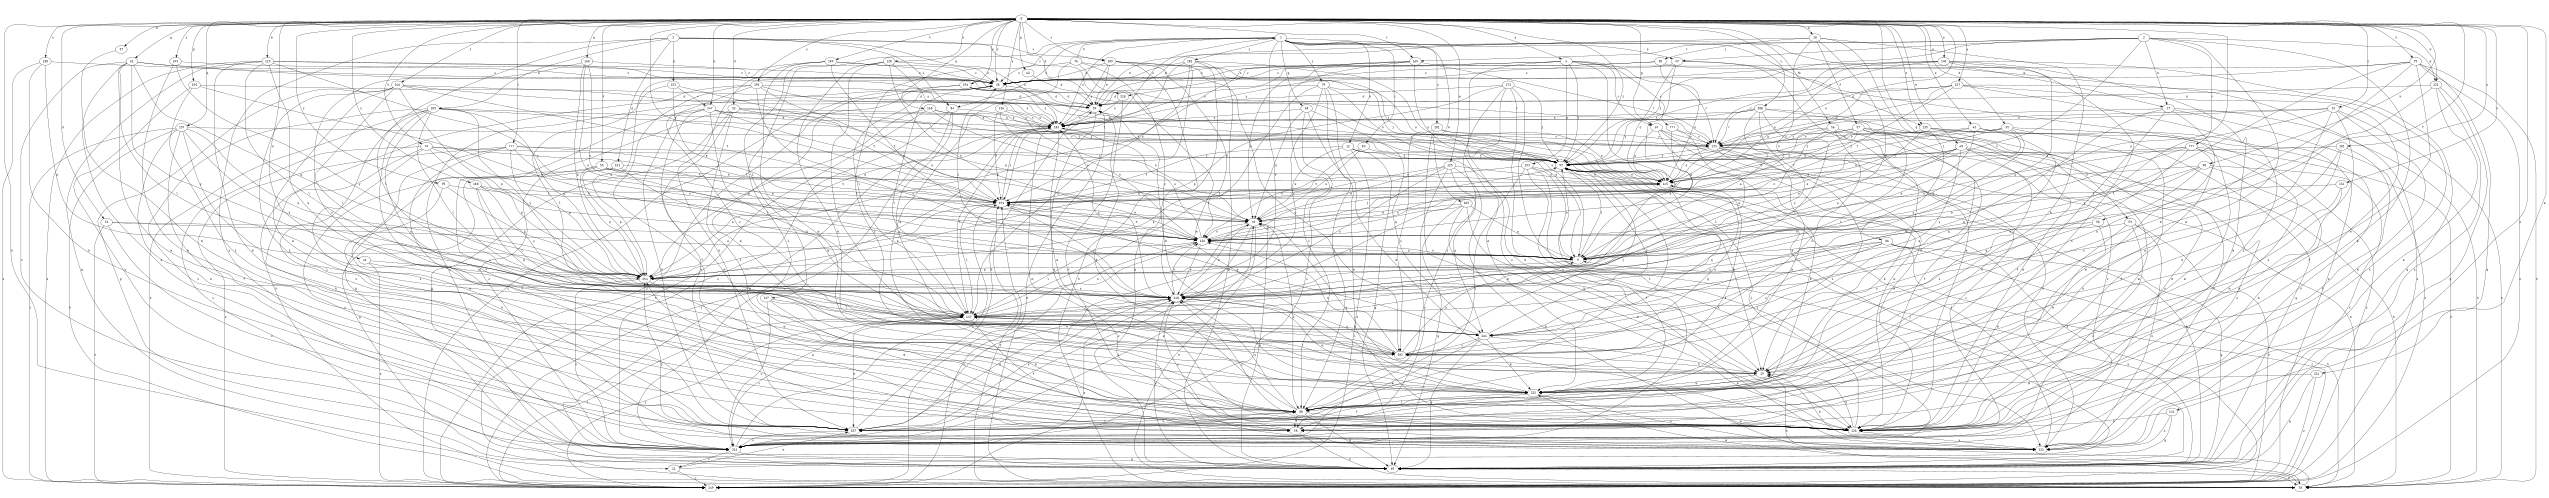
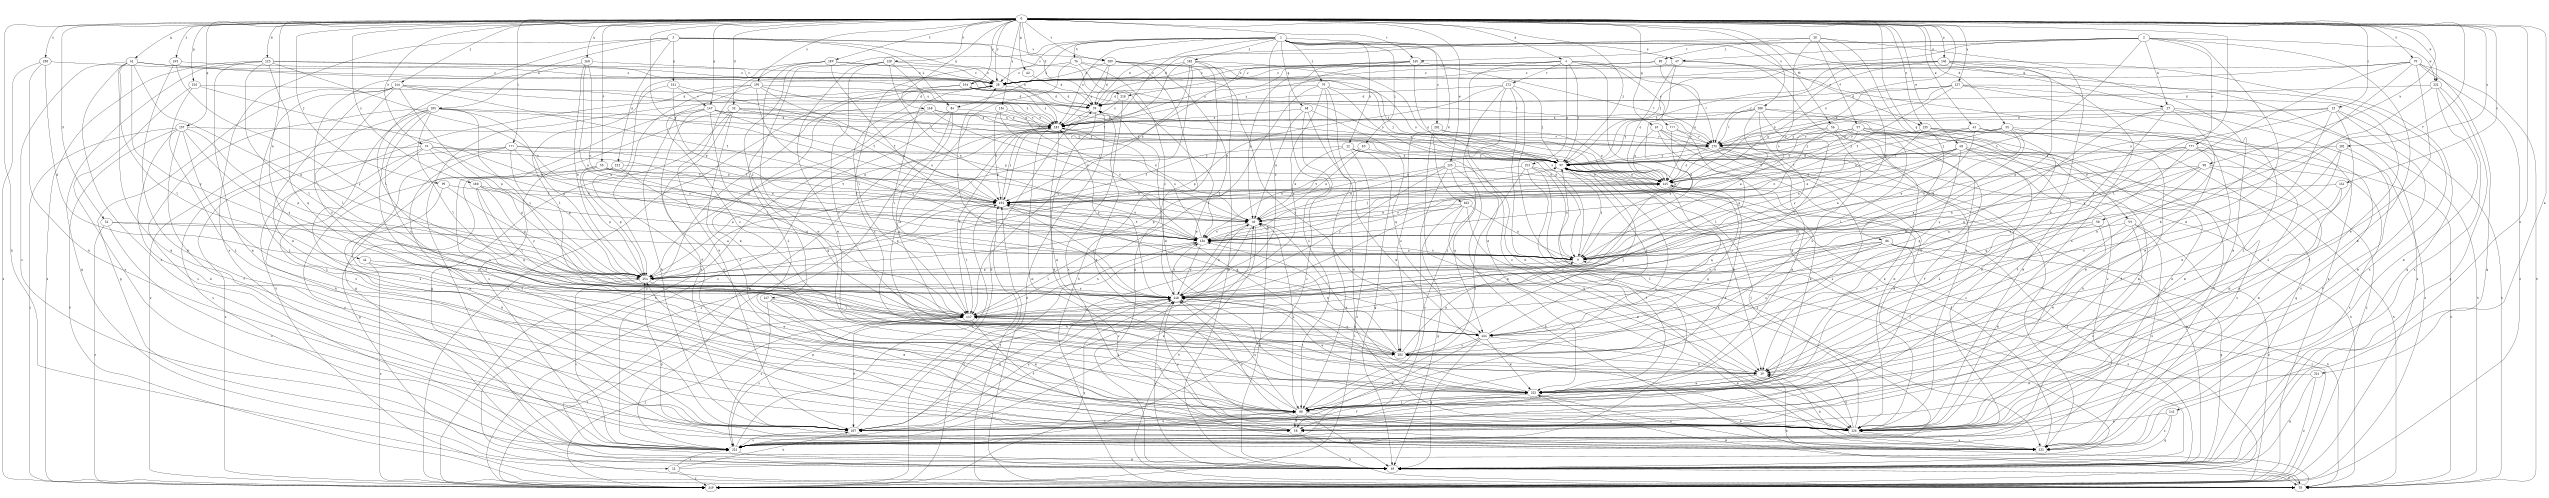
(1420, 20) -> none
(1171, 40) -> (1170, 39)
(121, 50) -> none
(1615, 85) -> (1538, 73)
(705, 459) -> (701, 454)
